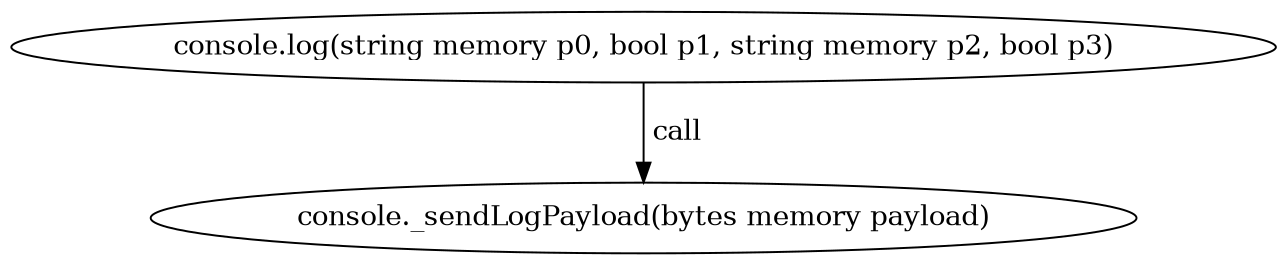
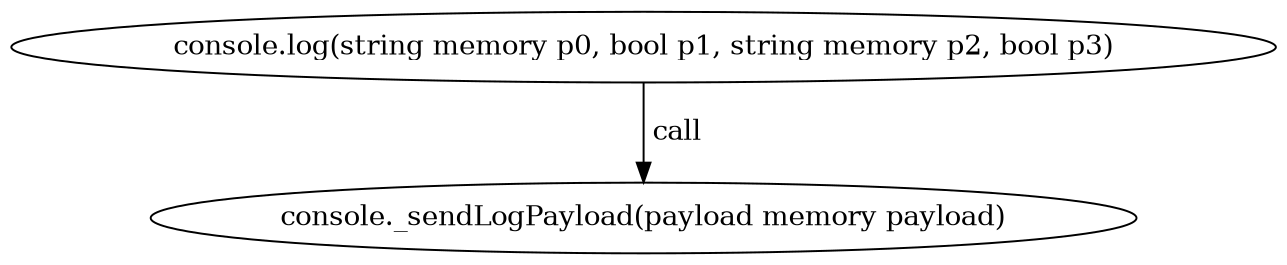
(644, 218) -> (644, 218)
